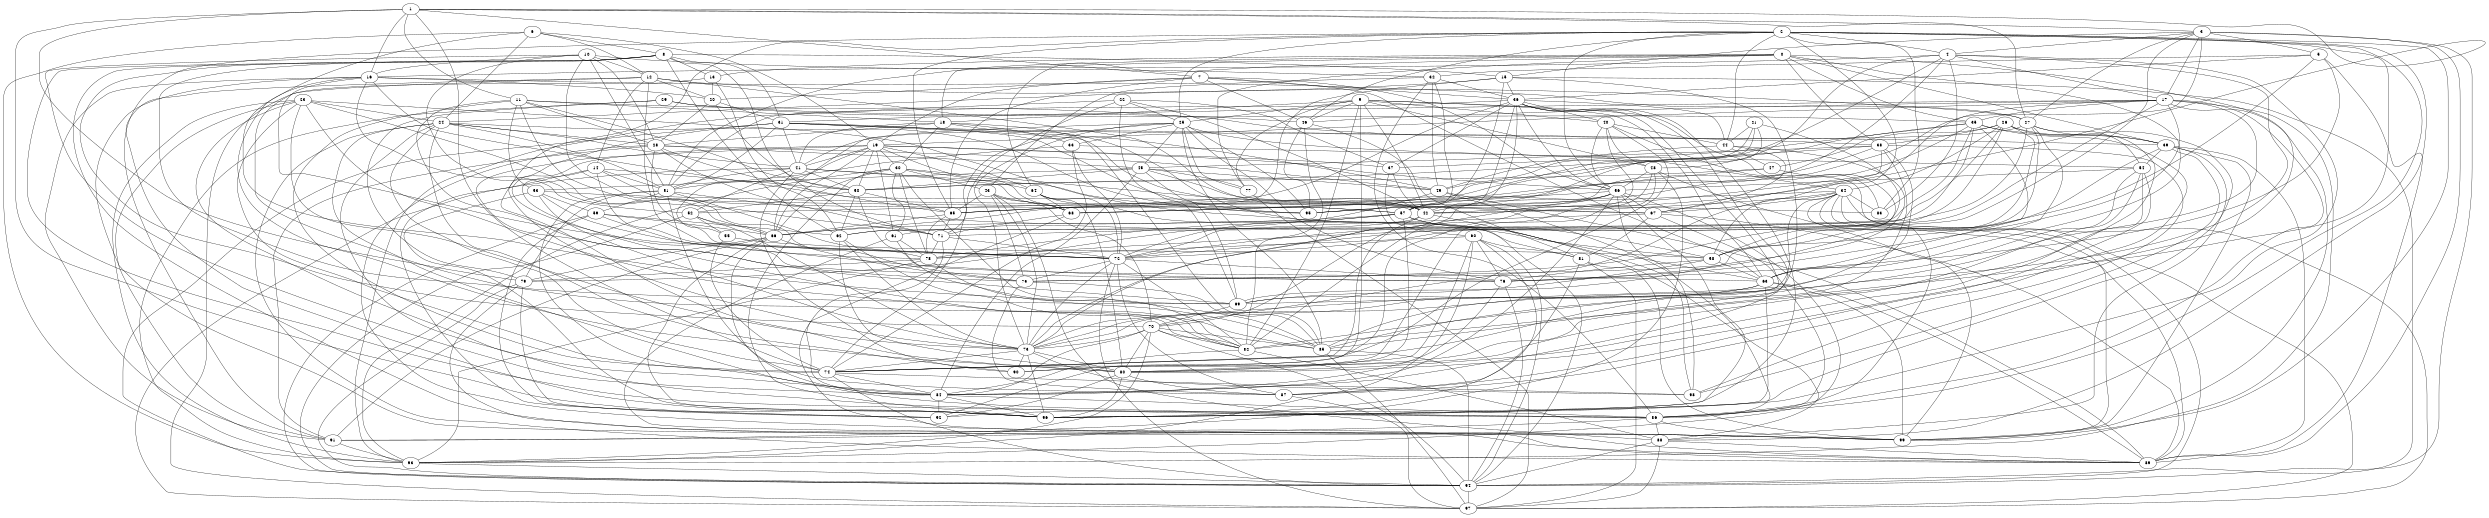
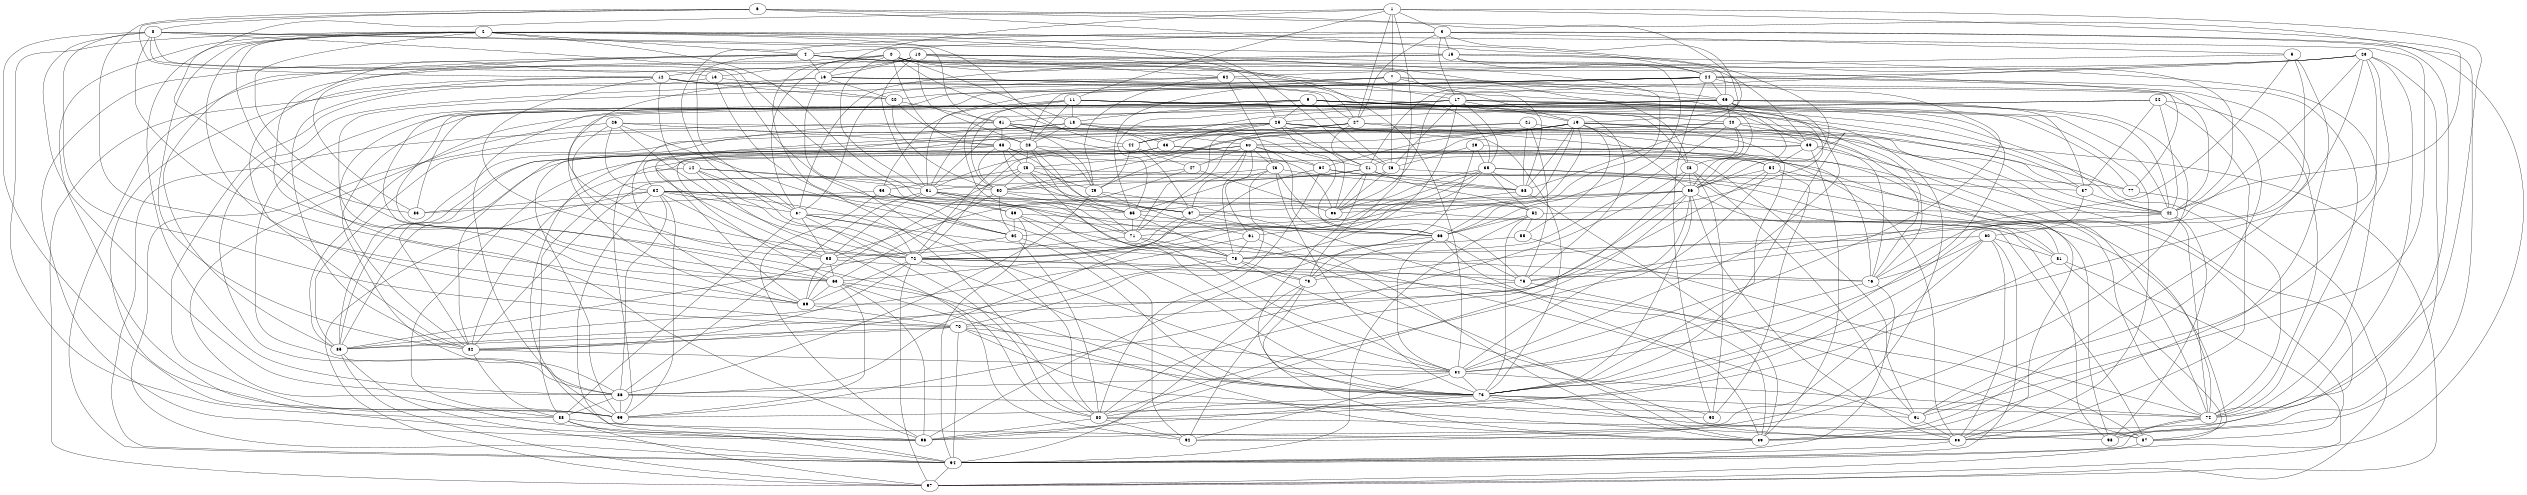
(1937, 76) -> (1717, 89)
none -> (1837, 124)
(1898, 134) -> (1220, 157)
(2070, 135) -> (1505, 179)
(912, 198) -> (1827, 70)
(659, 238) -> (1501, 246)
(1310, 270) -> (857, 282)
(1137, 350) -> none
(992, 406) -> (1470, 384)
(405, 500) -> none
